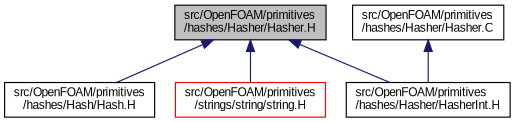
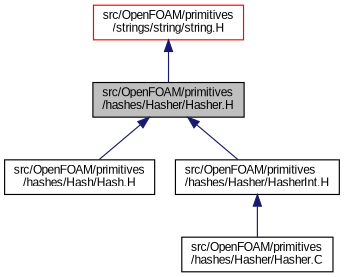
(250, 67) -> (169, 67)
(428, 67) -> (257, 222)
